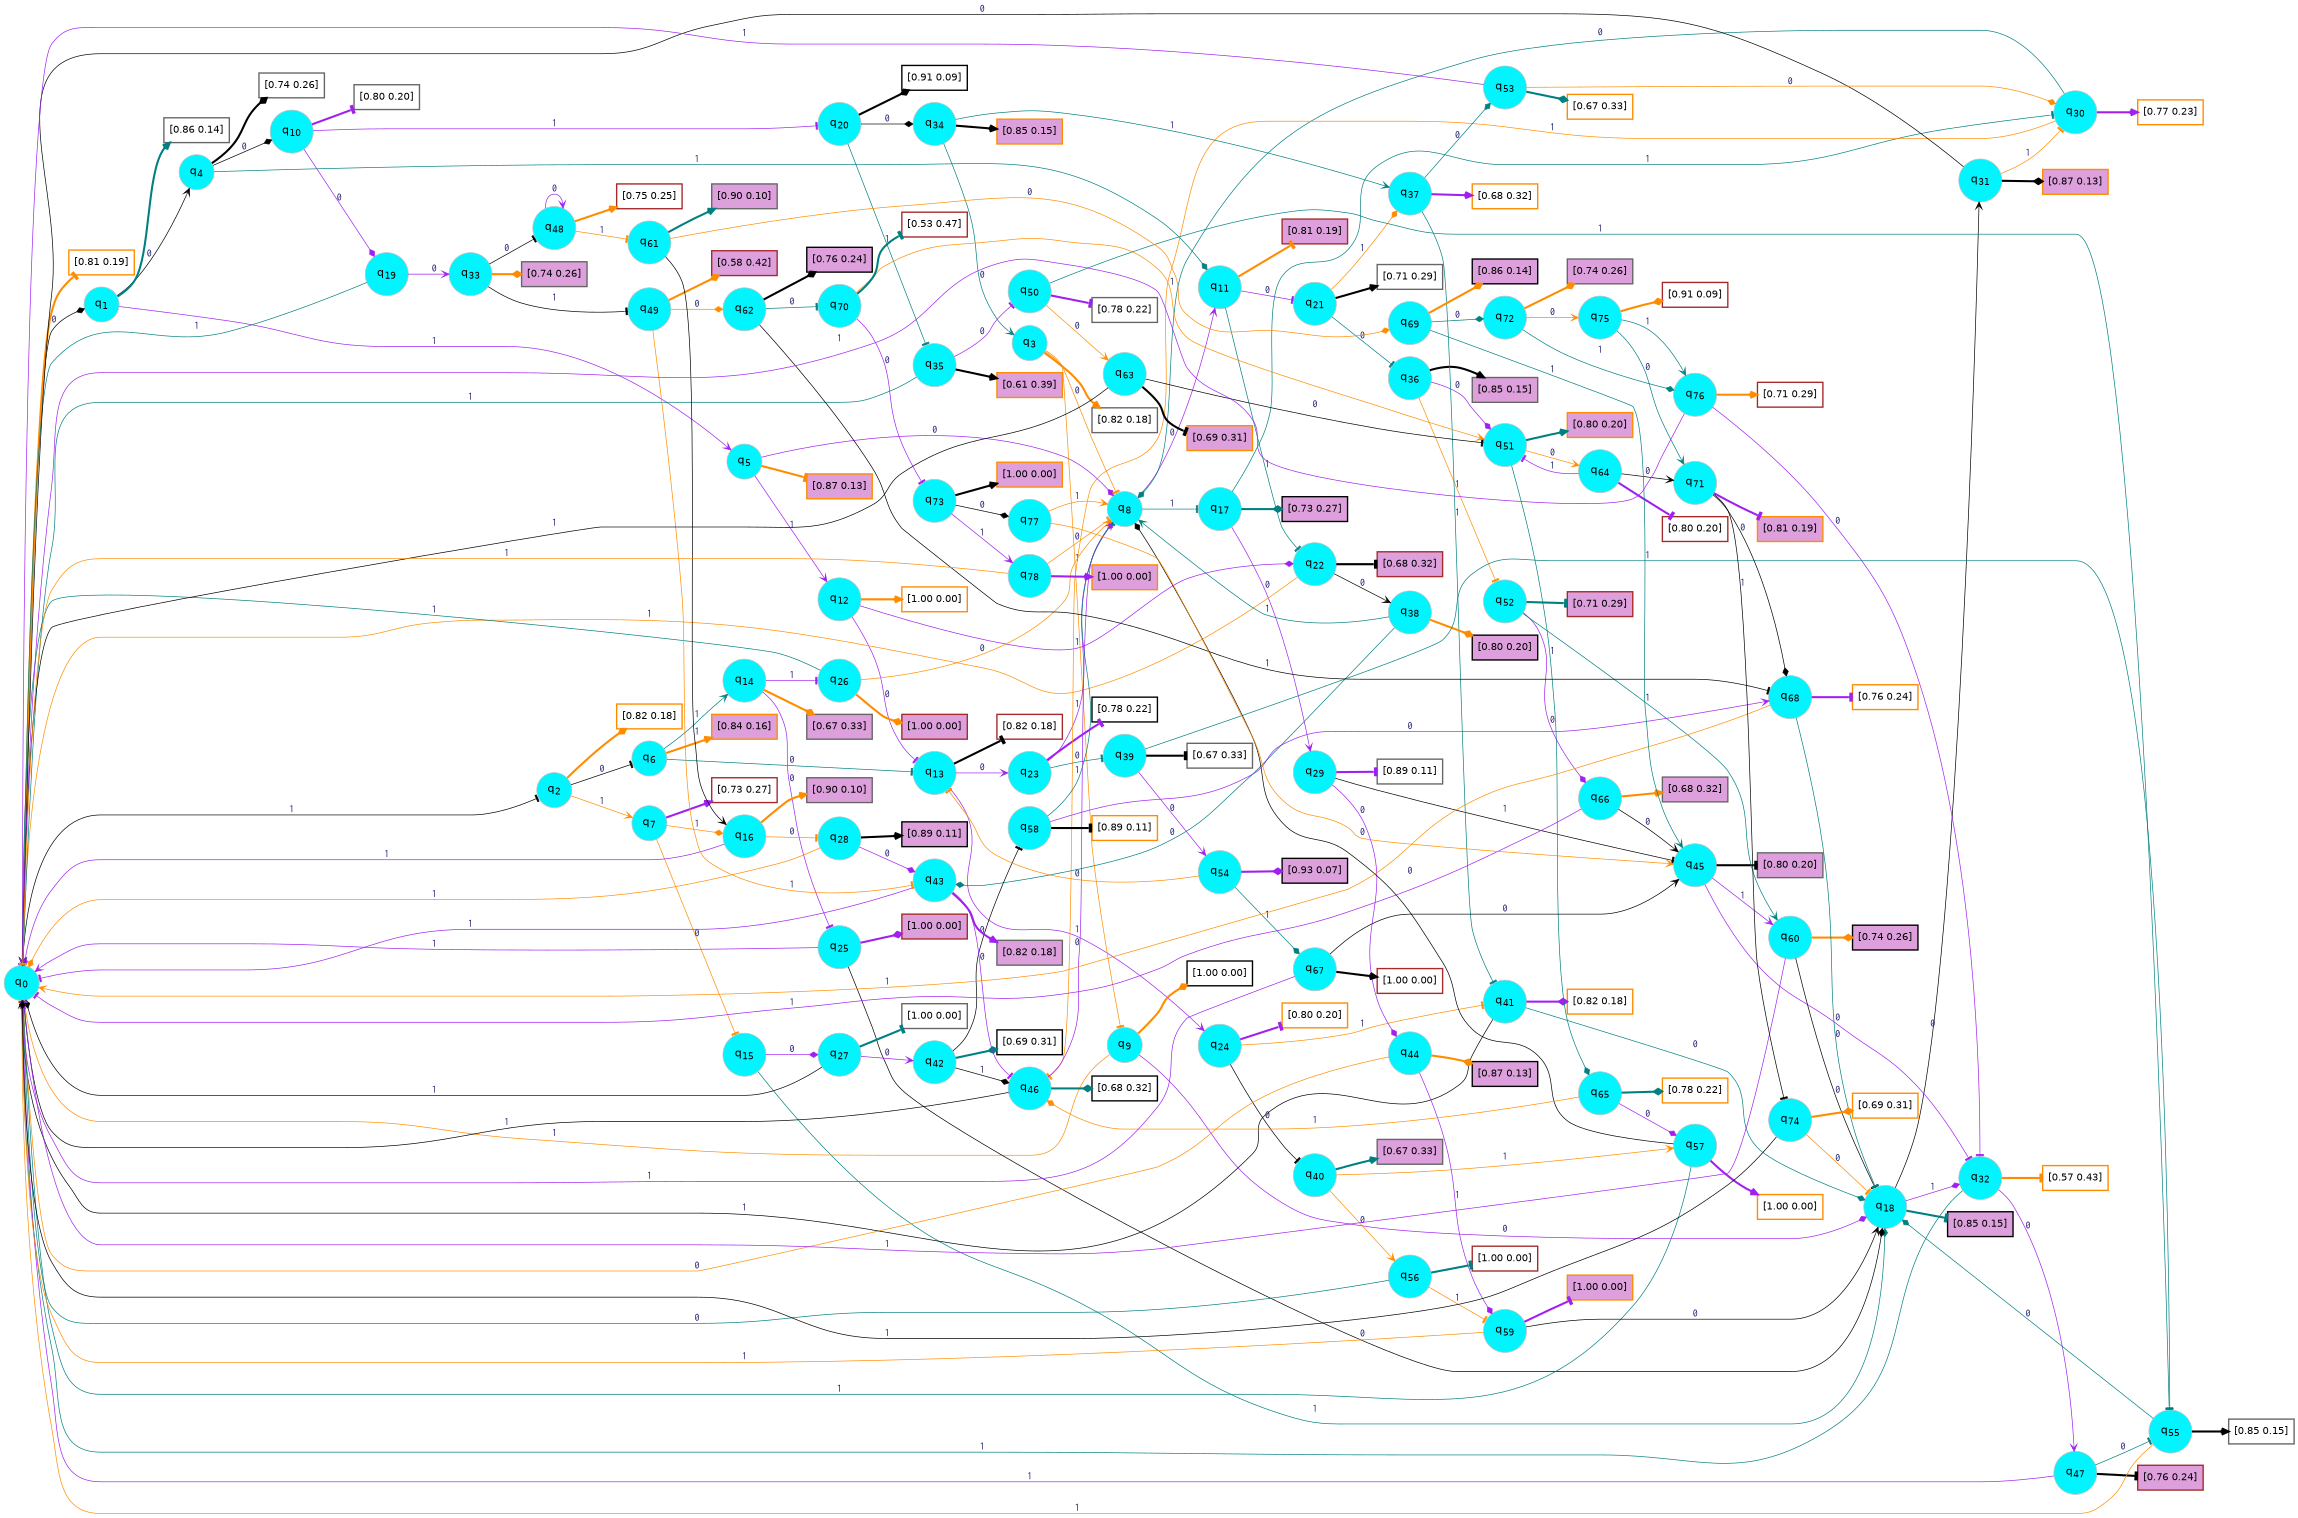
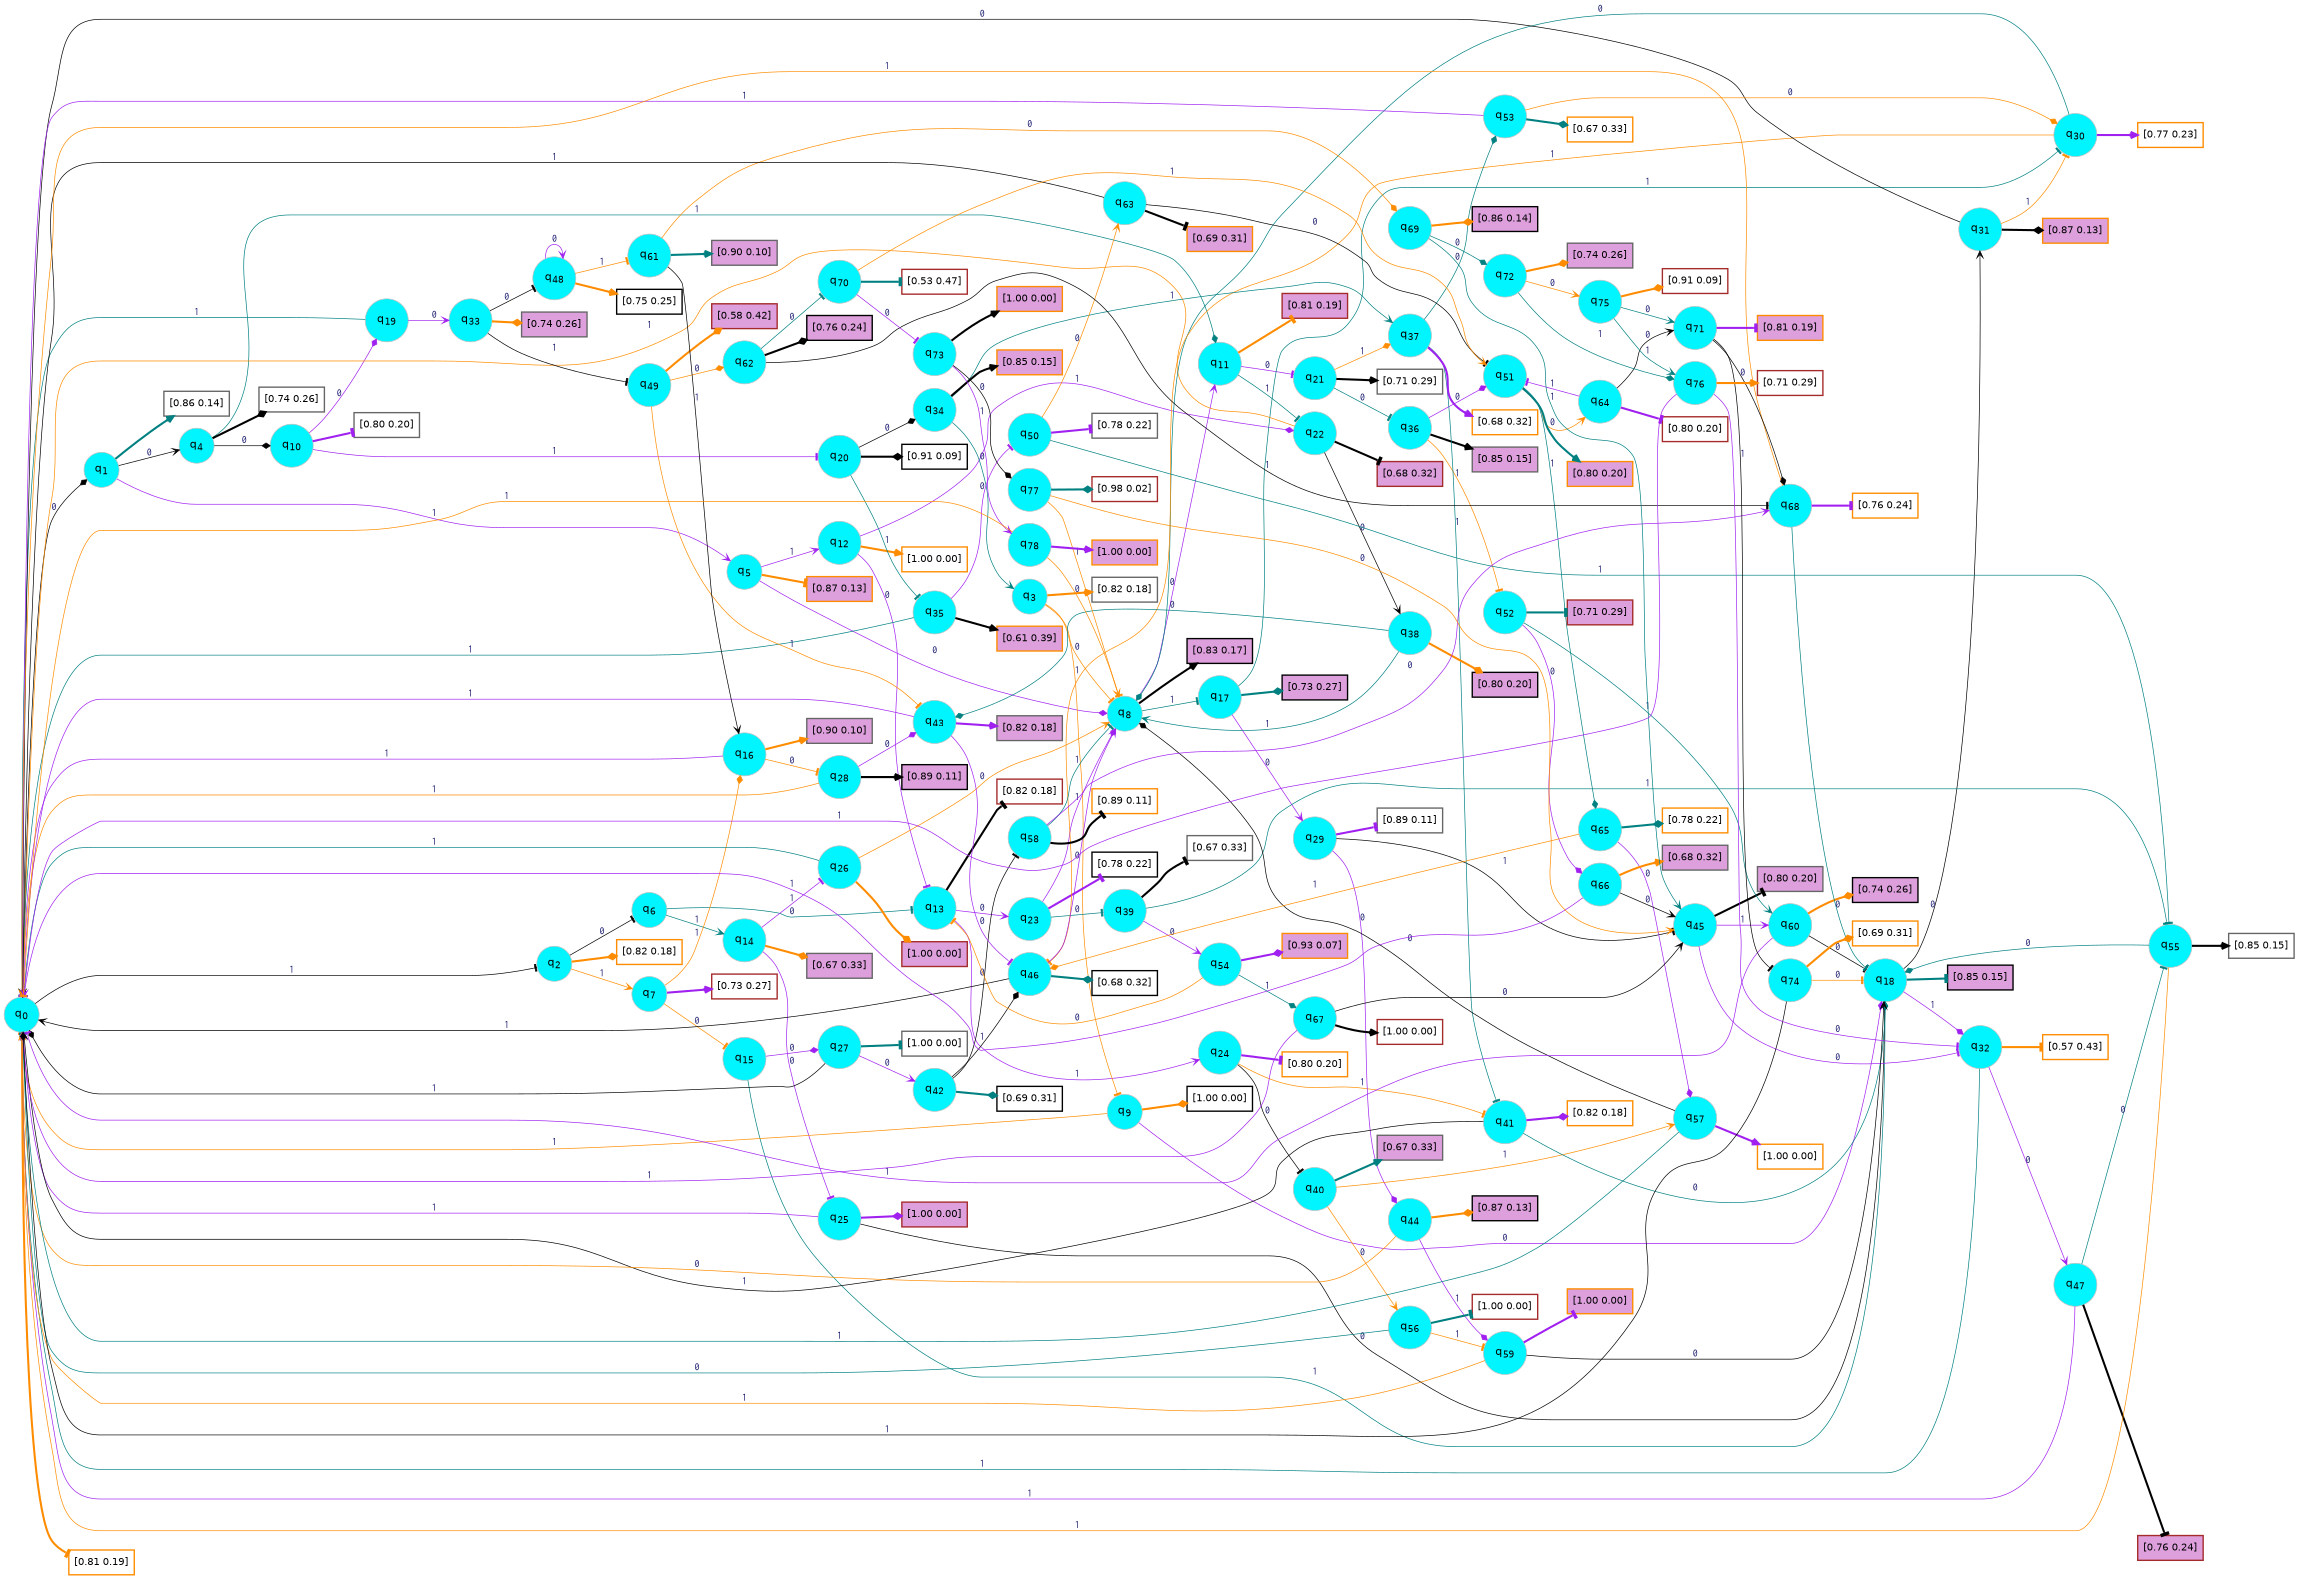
(649, 196) -> (649, 302)
none -> (1125, 489)
none -> (1220, 651)
(744, 727) -> none
(1315, 871) -> (1315, 946)
